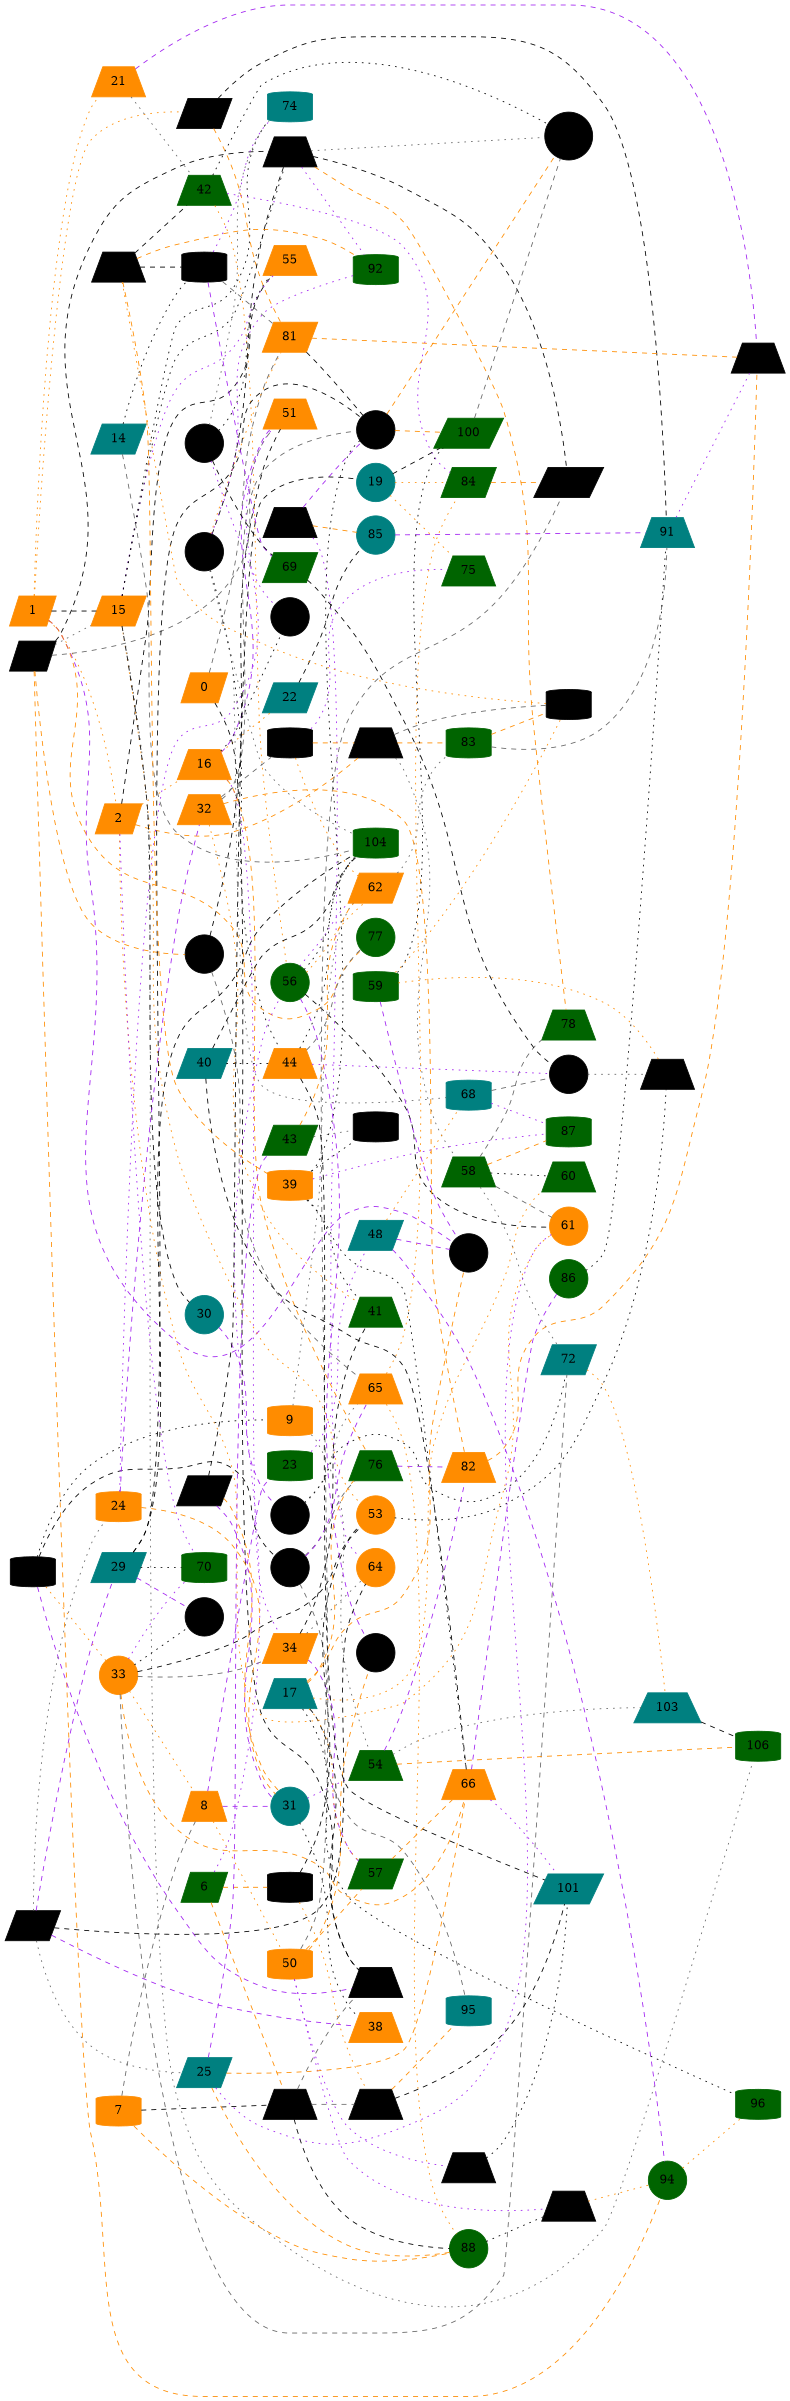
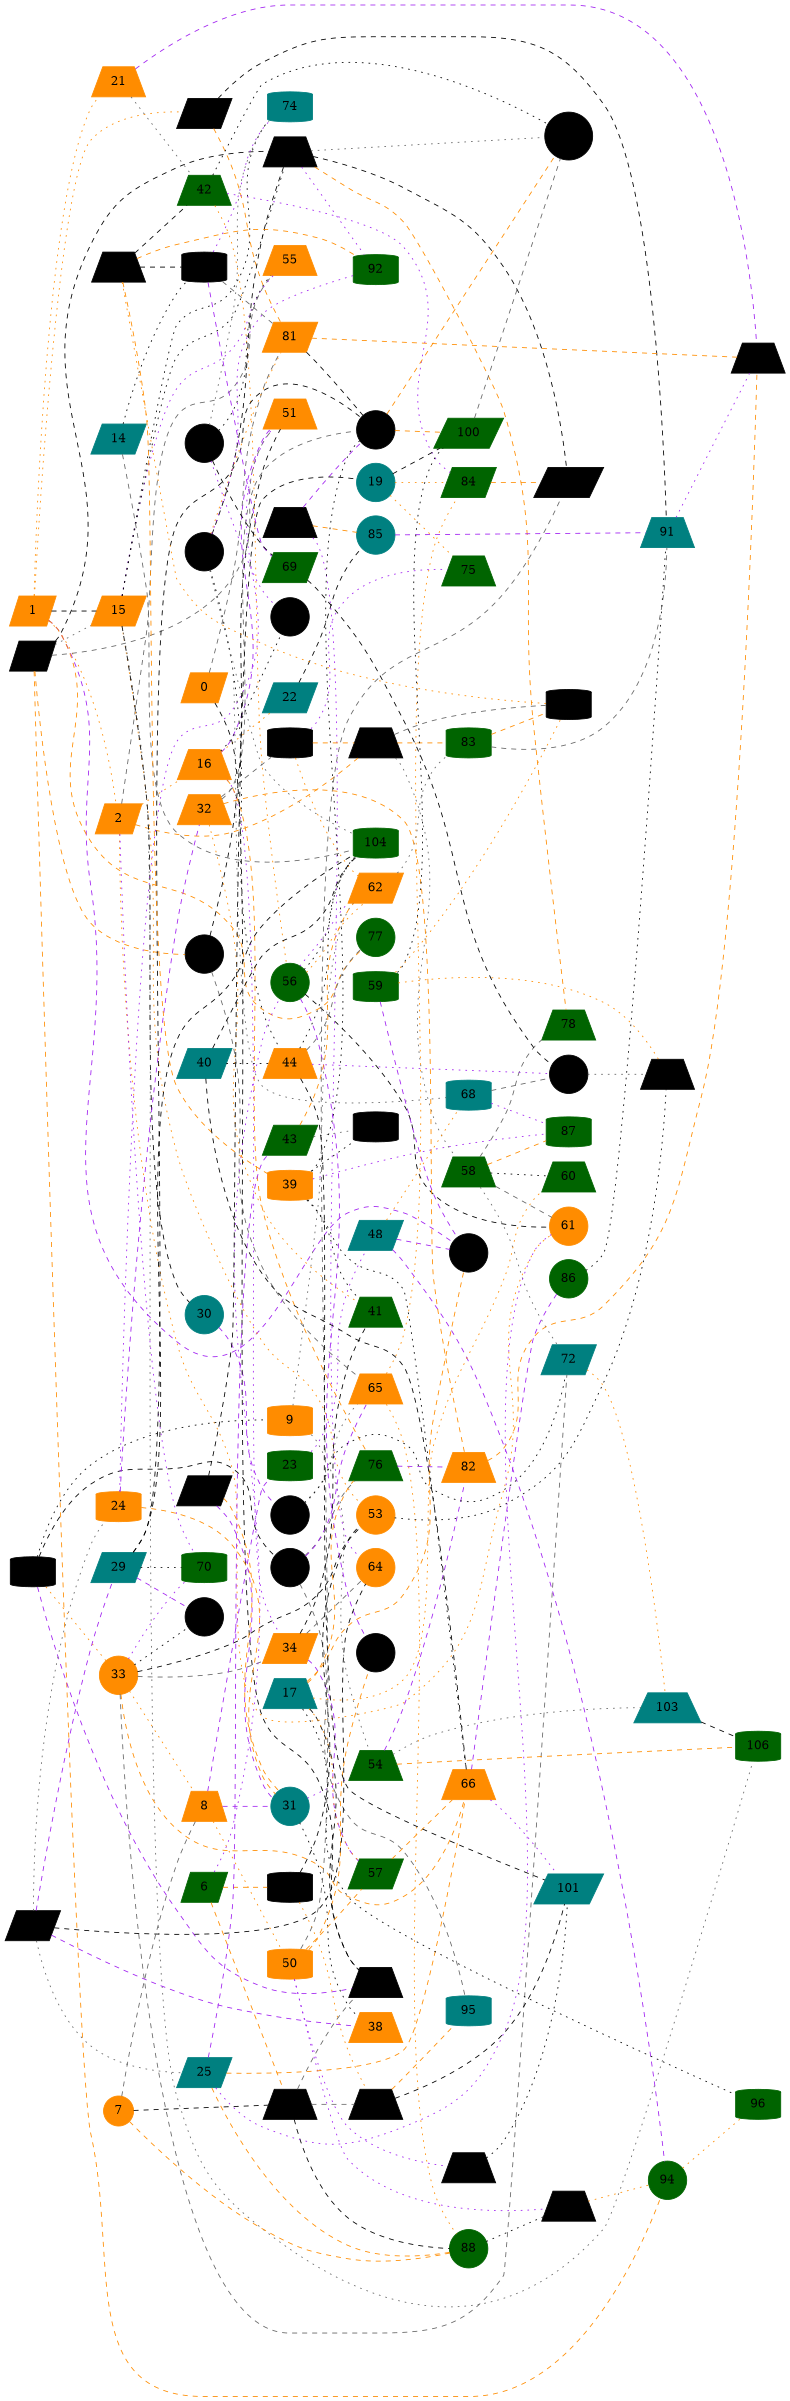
(155, 501) -> (155, 501)
(334, 1607) -> (334, 1607)
(119, 2111) -> (119, 2111)
